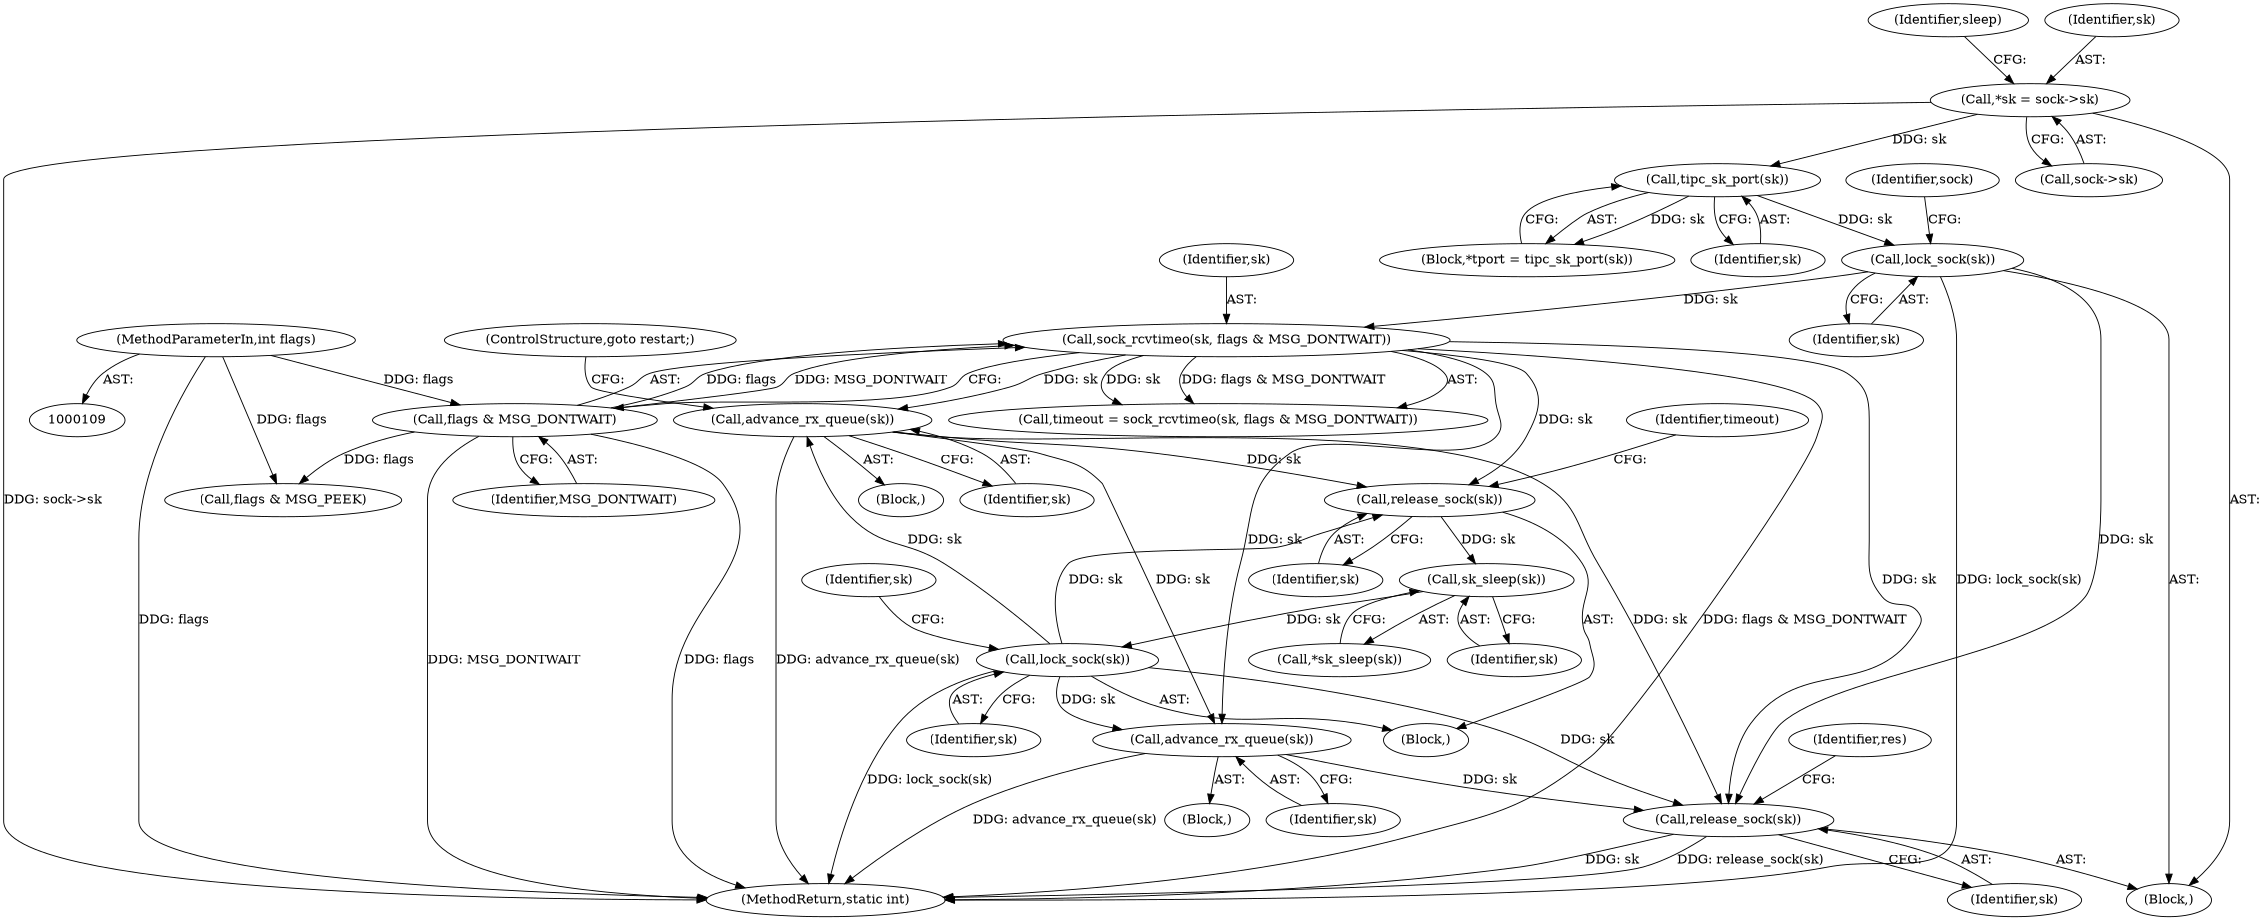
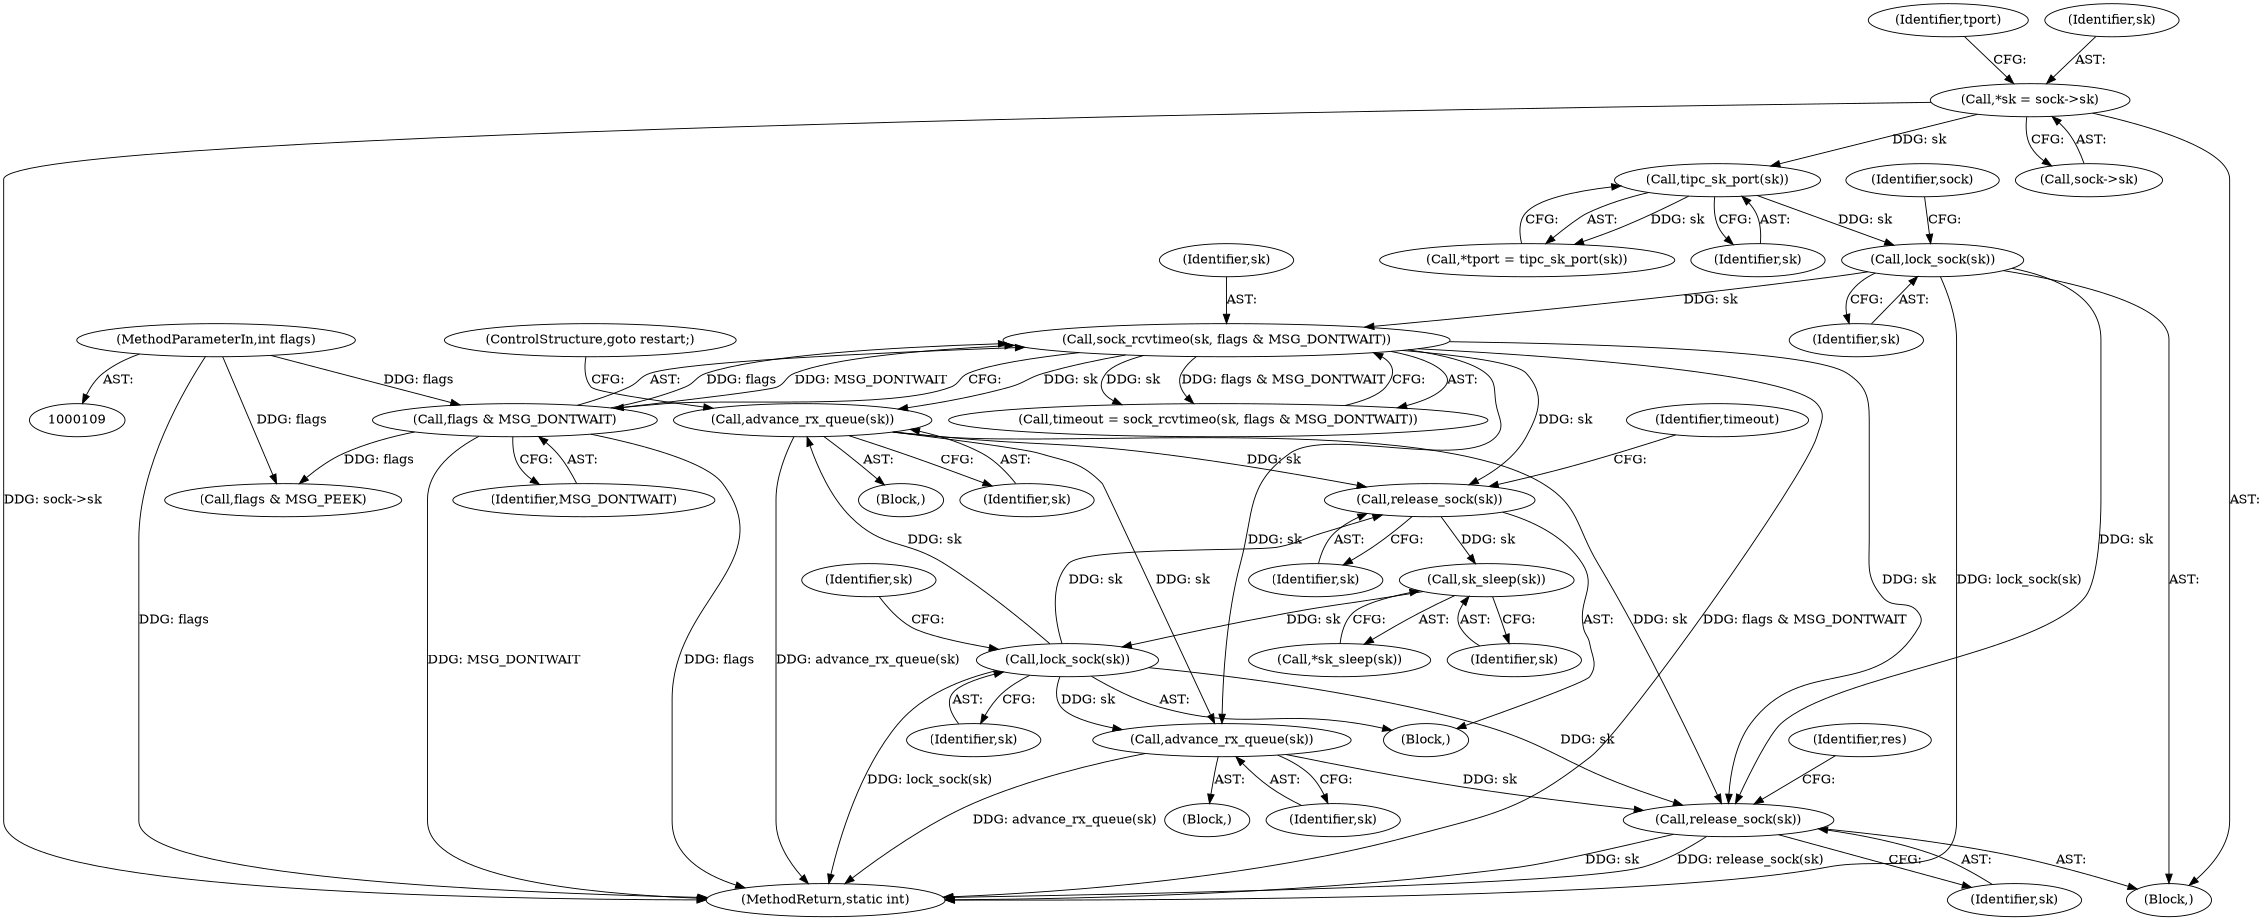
(1948, 20) -> (1948, 20)
(1527, 260) -> (1527, 260)
none -> (1382, 390)
